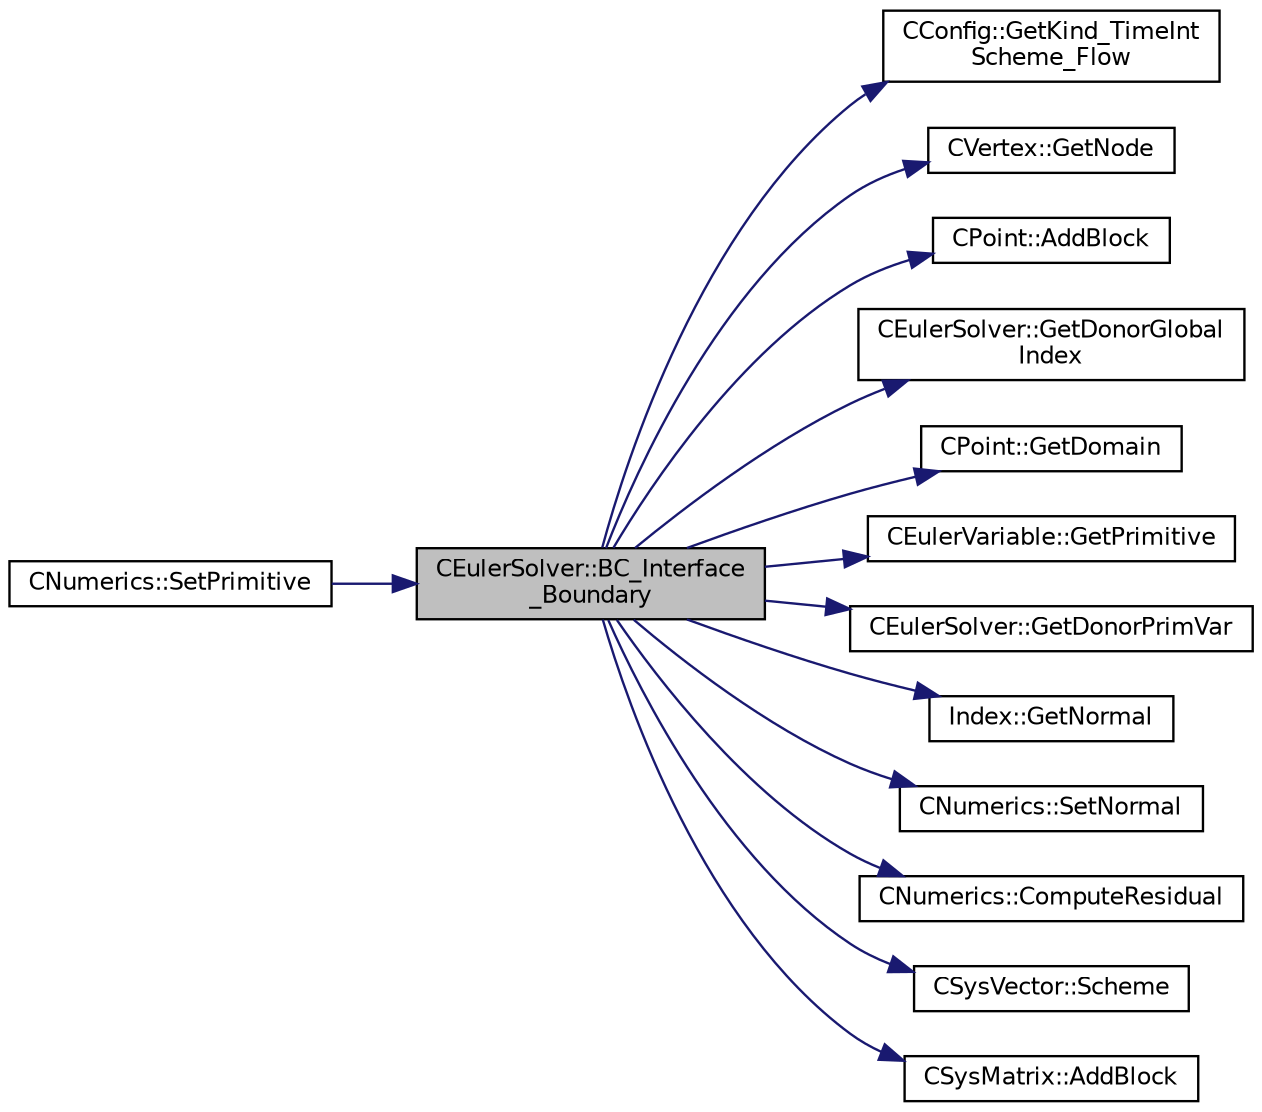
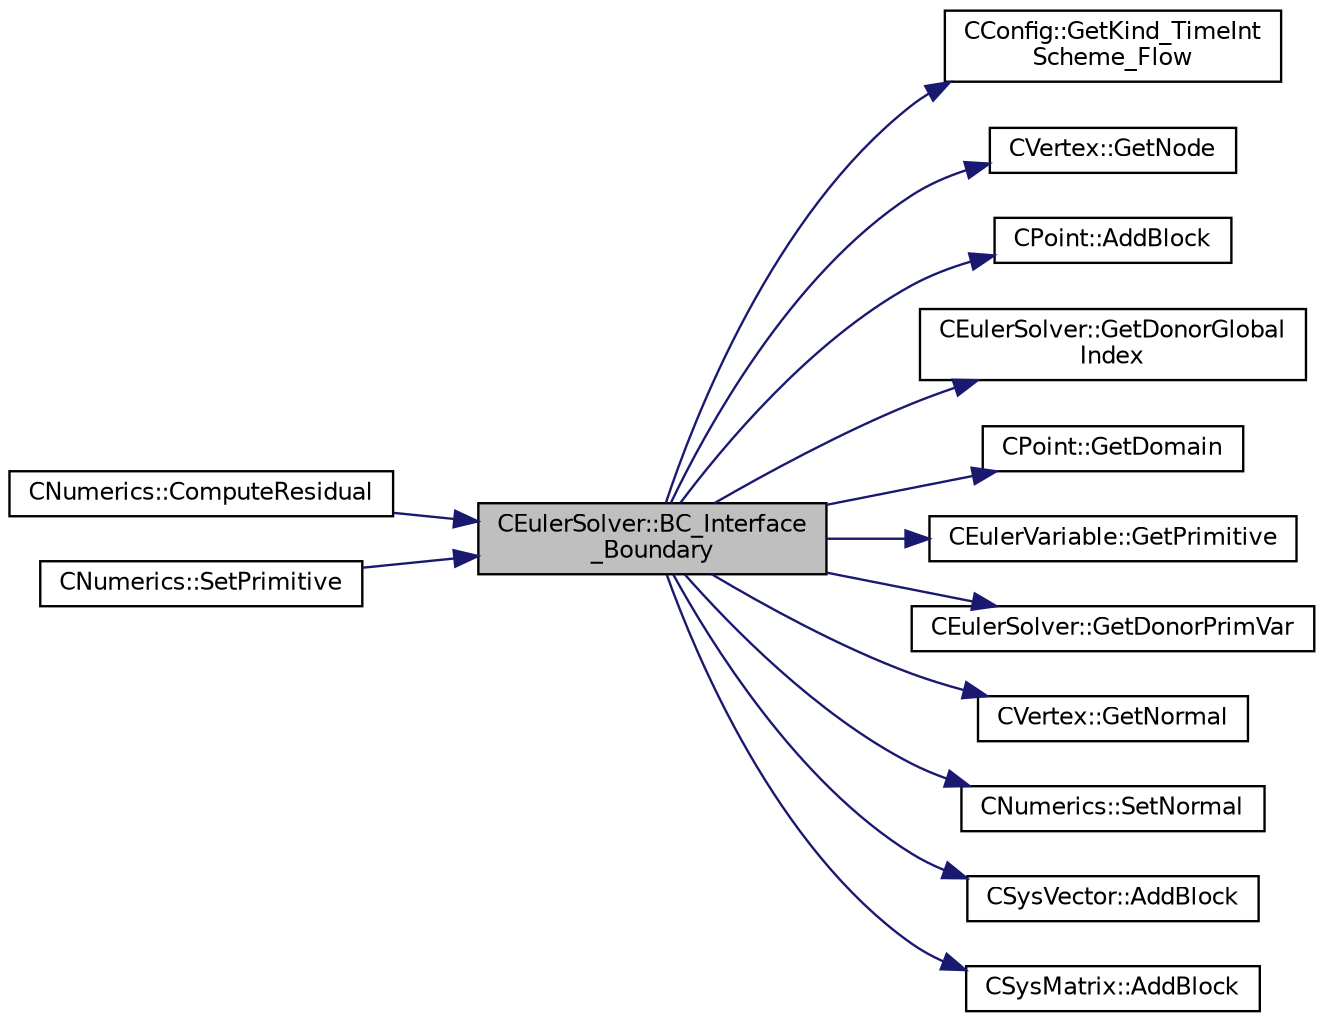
(1051, 719) -> (1113, 719)
(733, 761) -> (424, 516)
(1051, 989) -> (1113, 899)
